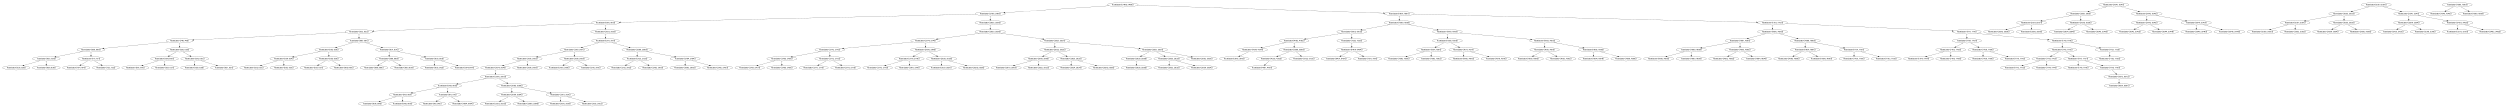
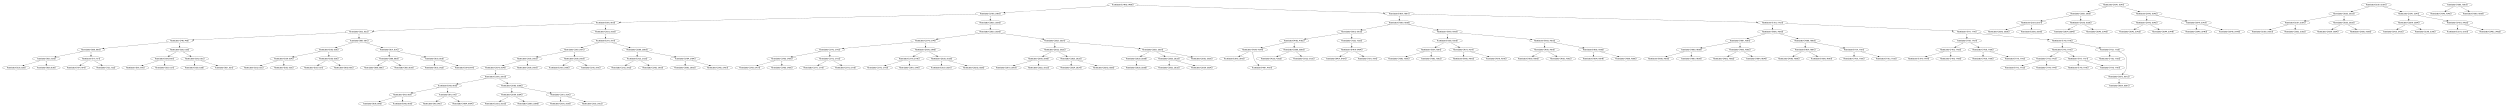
(1267, 63) -> (1254, 59)
(2114, 72) -> (2127, 61)
